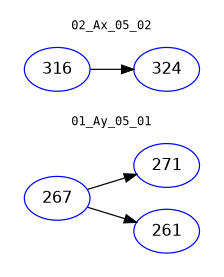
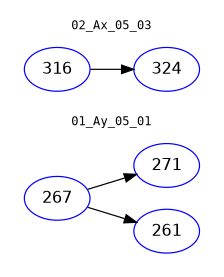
(112, 26) -> (112, 26)
